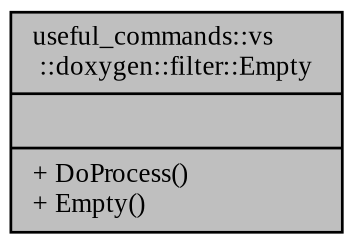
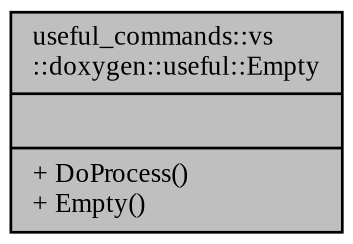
(177, 67) -> (177, 67)
